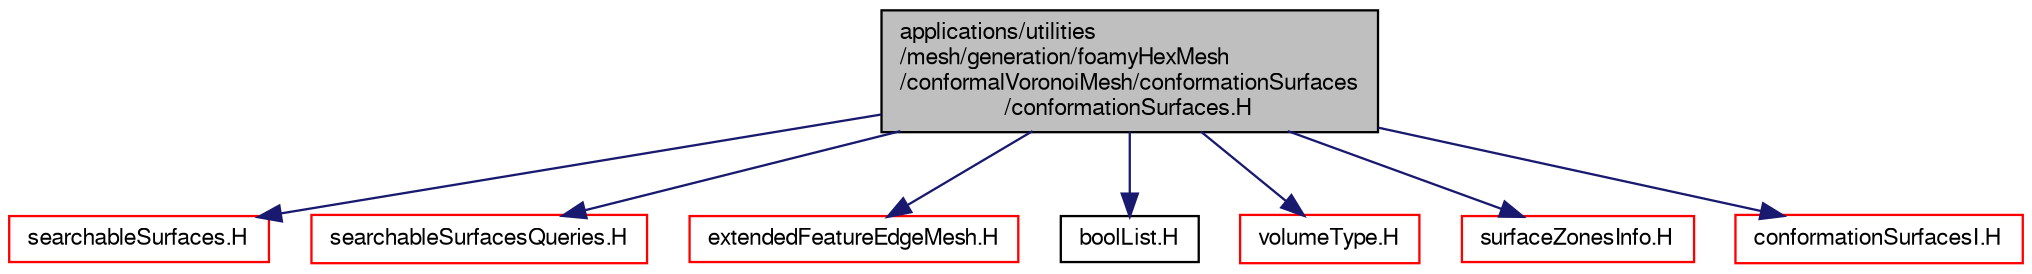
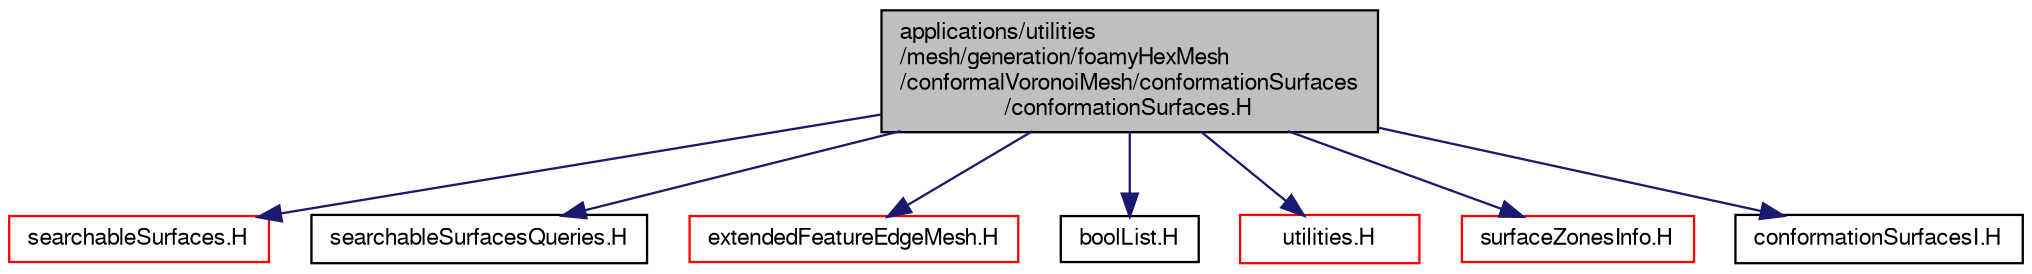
(479, 239) -> (479, 239)
(1330, 239) -> (1330, 239)
(1879, 239) -> (1879, 239)
